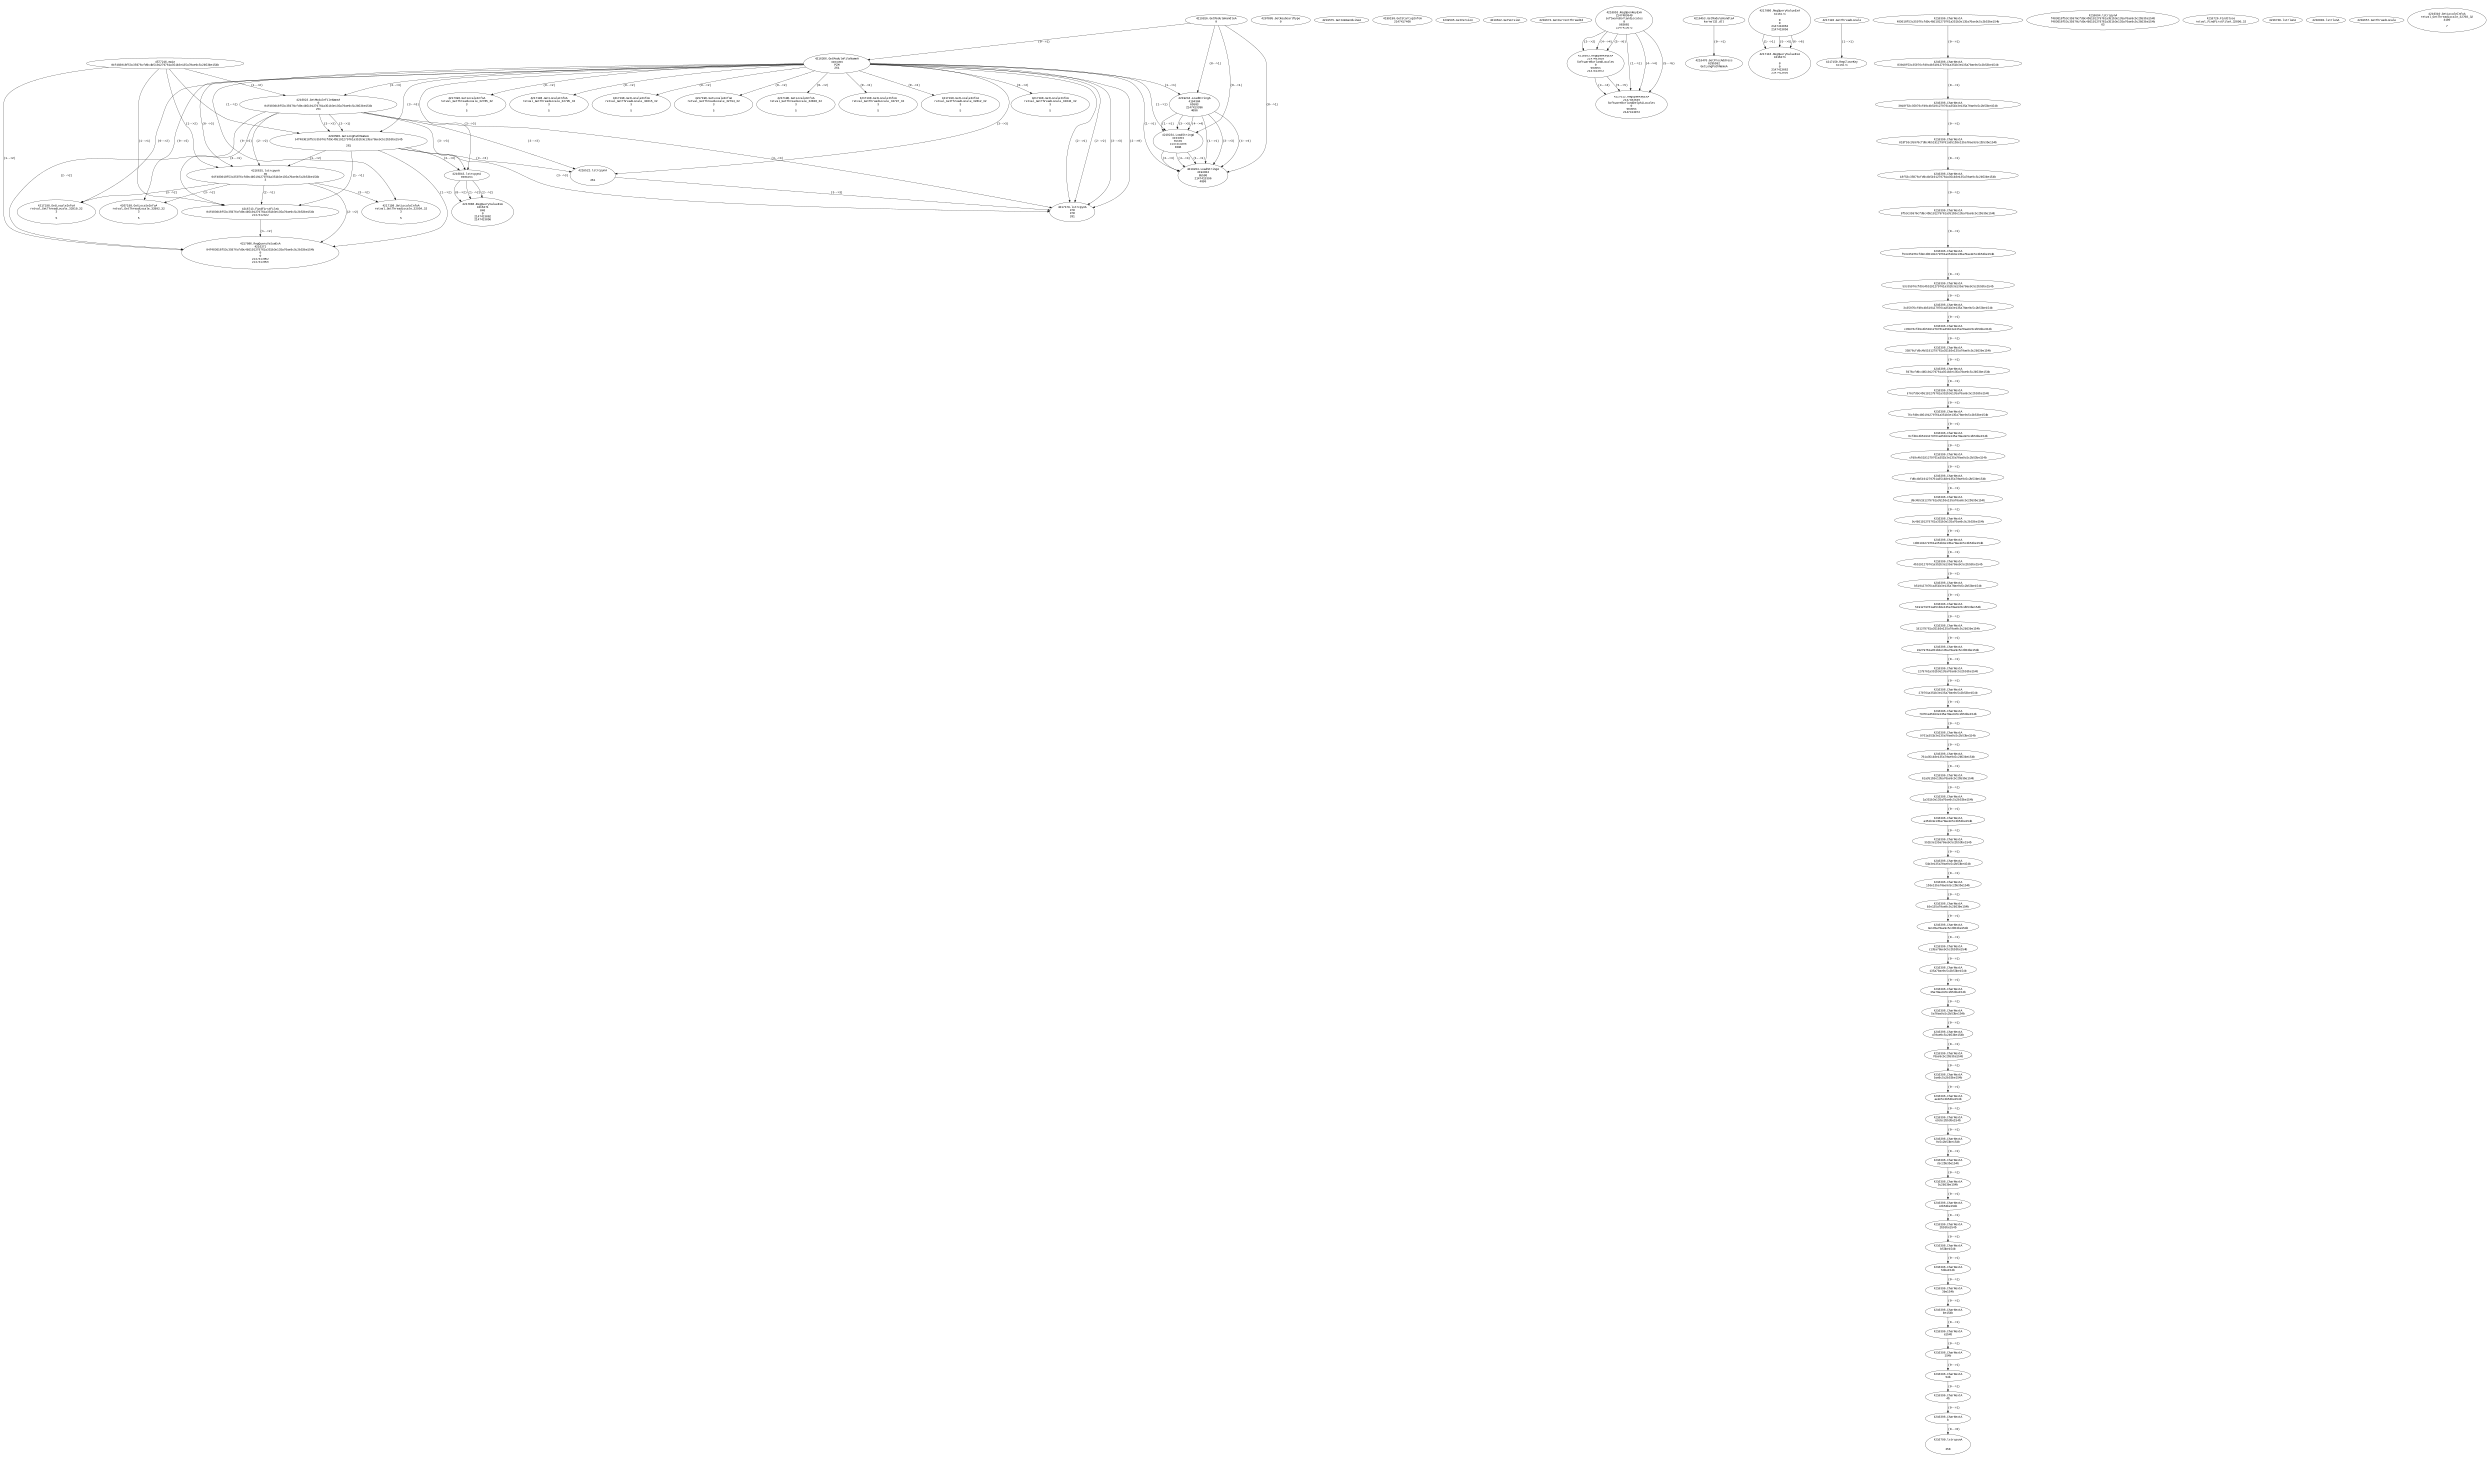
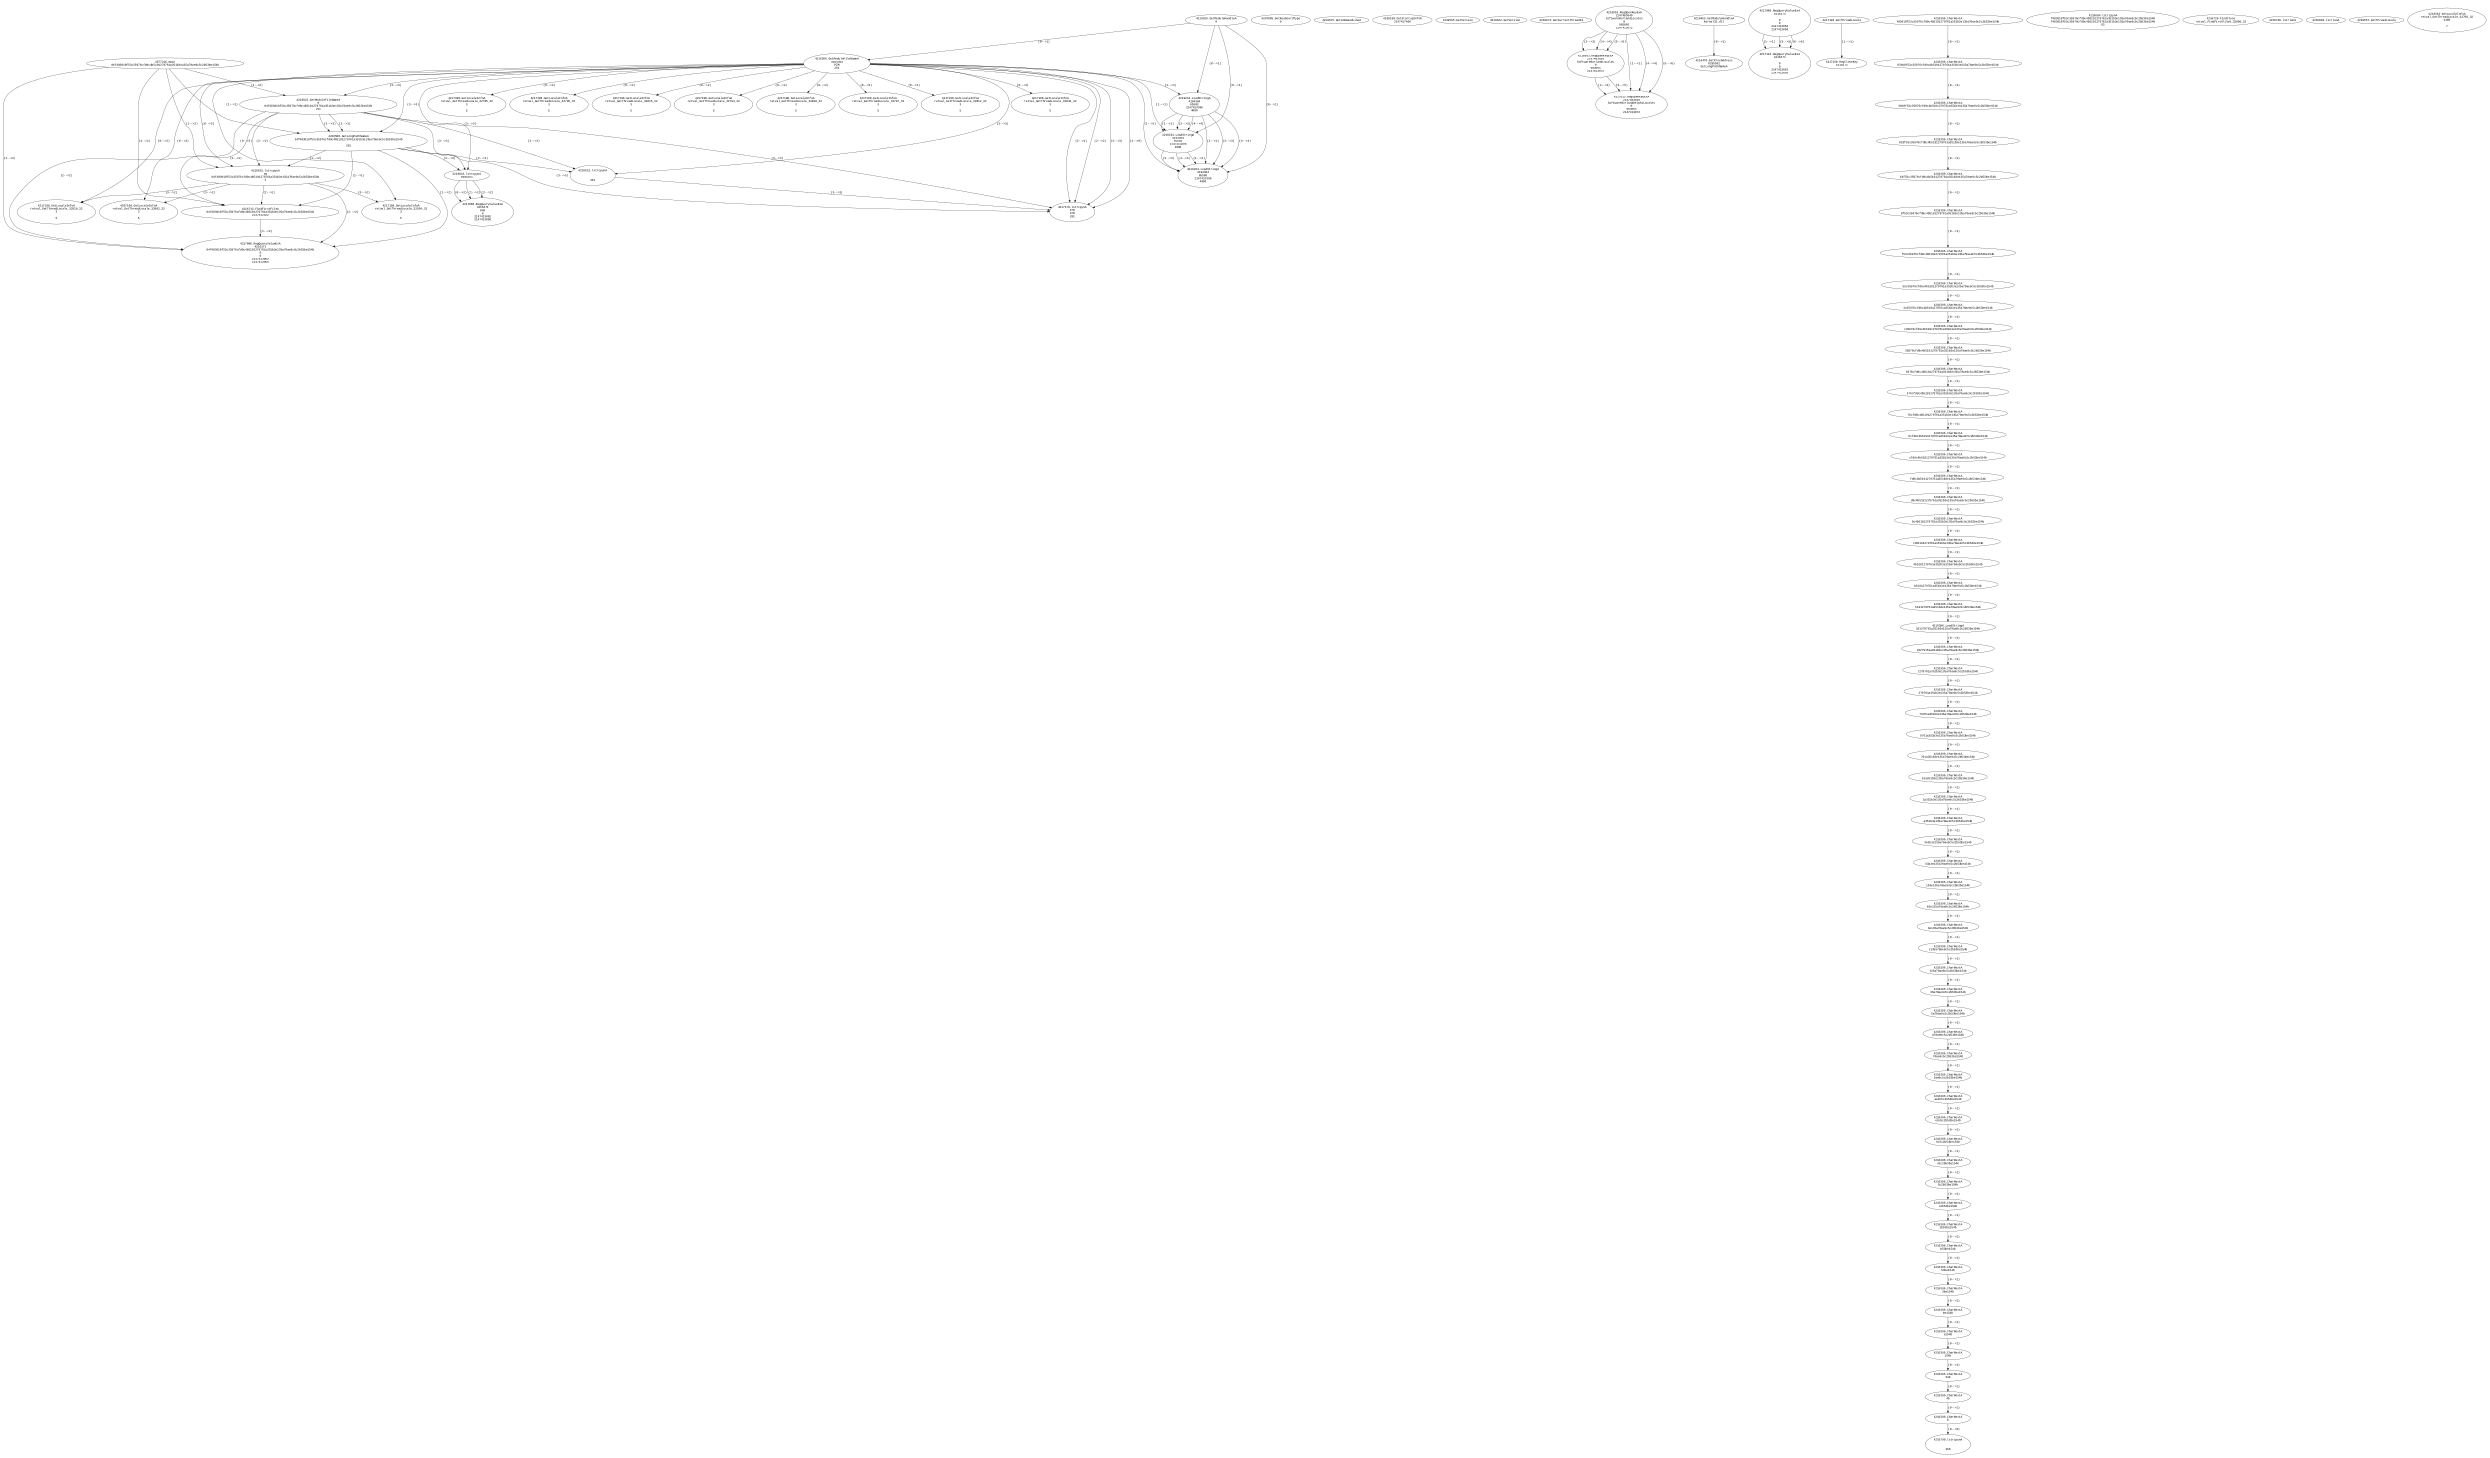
(1948, 627) -> (1948, 627)
